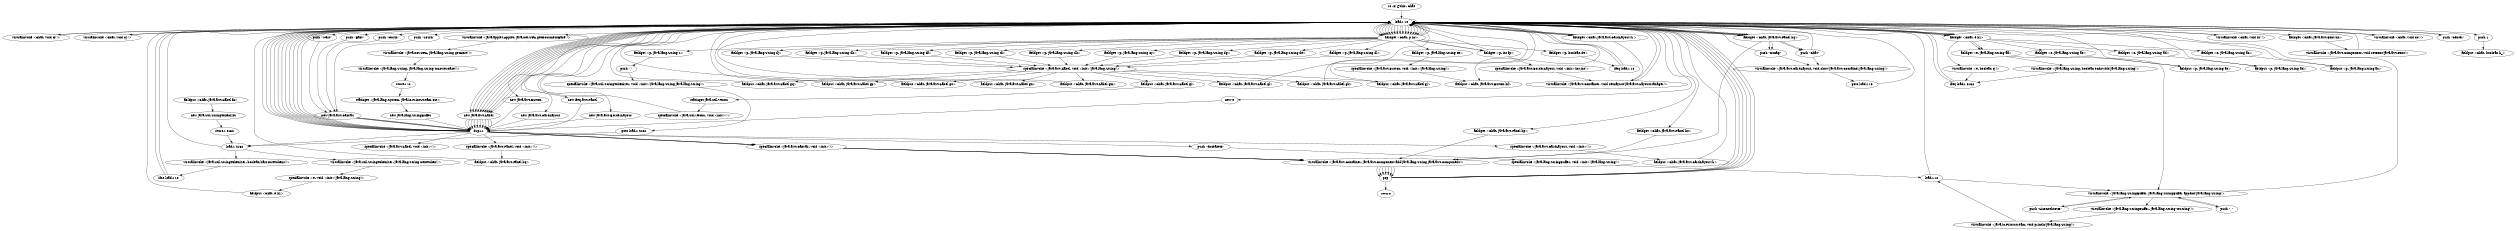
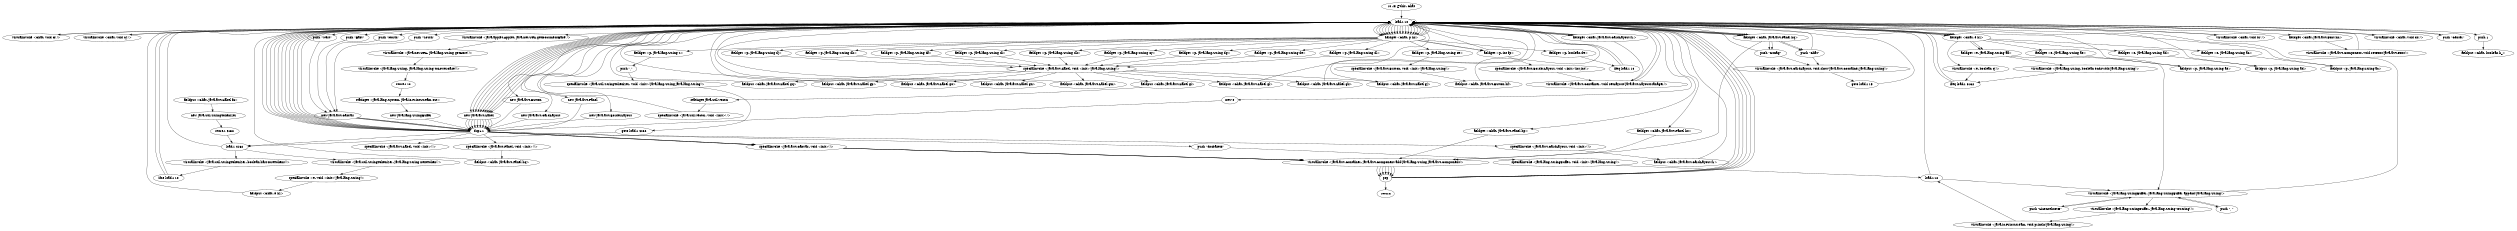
(1553, 43) -> (1596, 48)
(582, 100) -> (583, 100)
